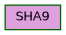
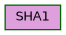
(33, 17) -> (33, 17)
